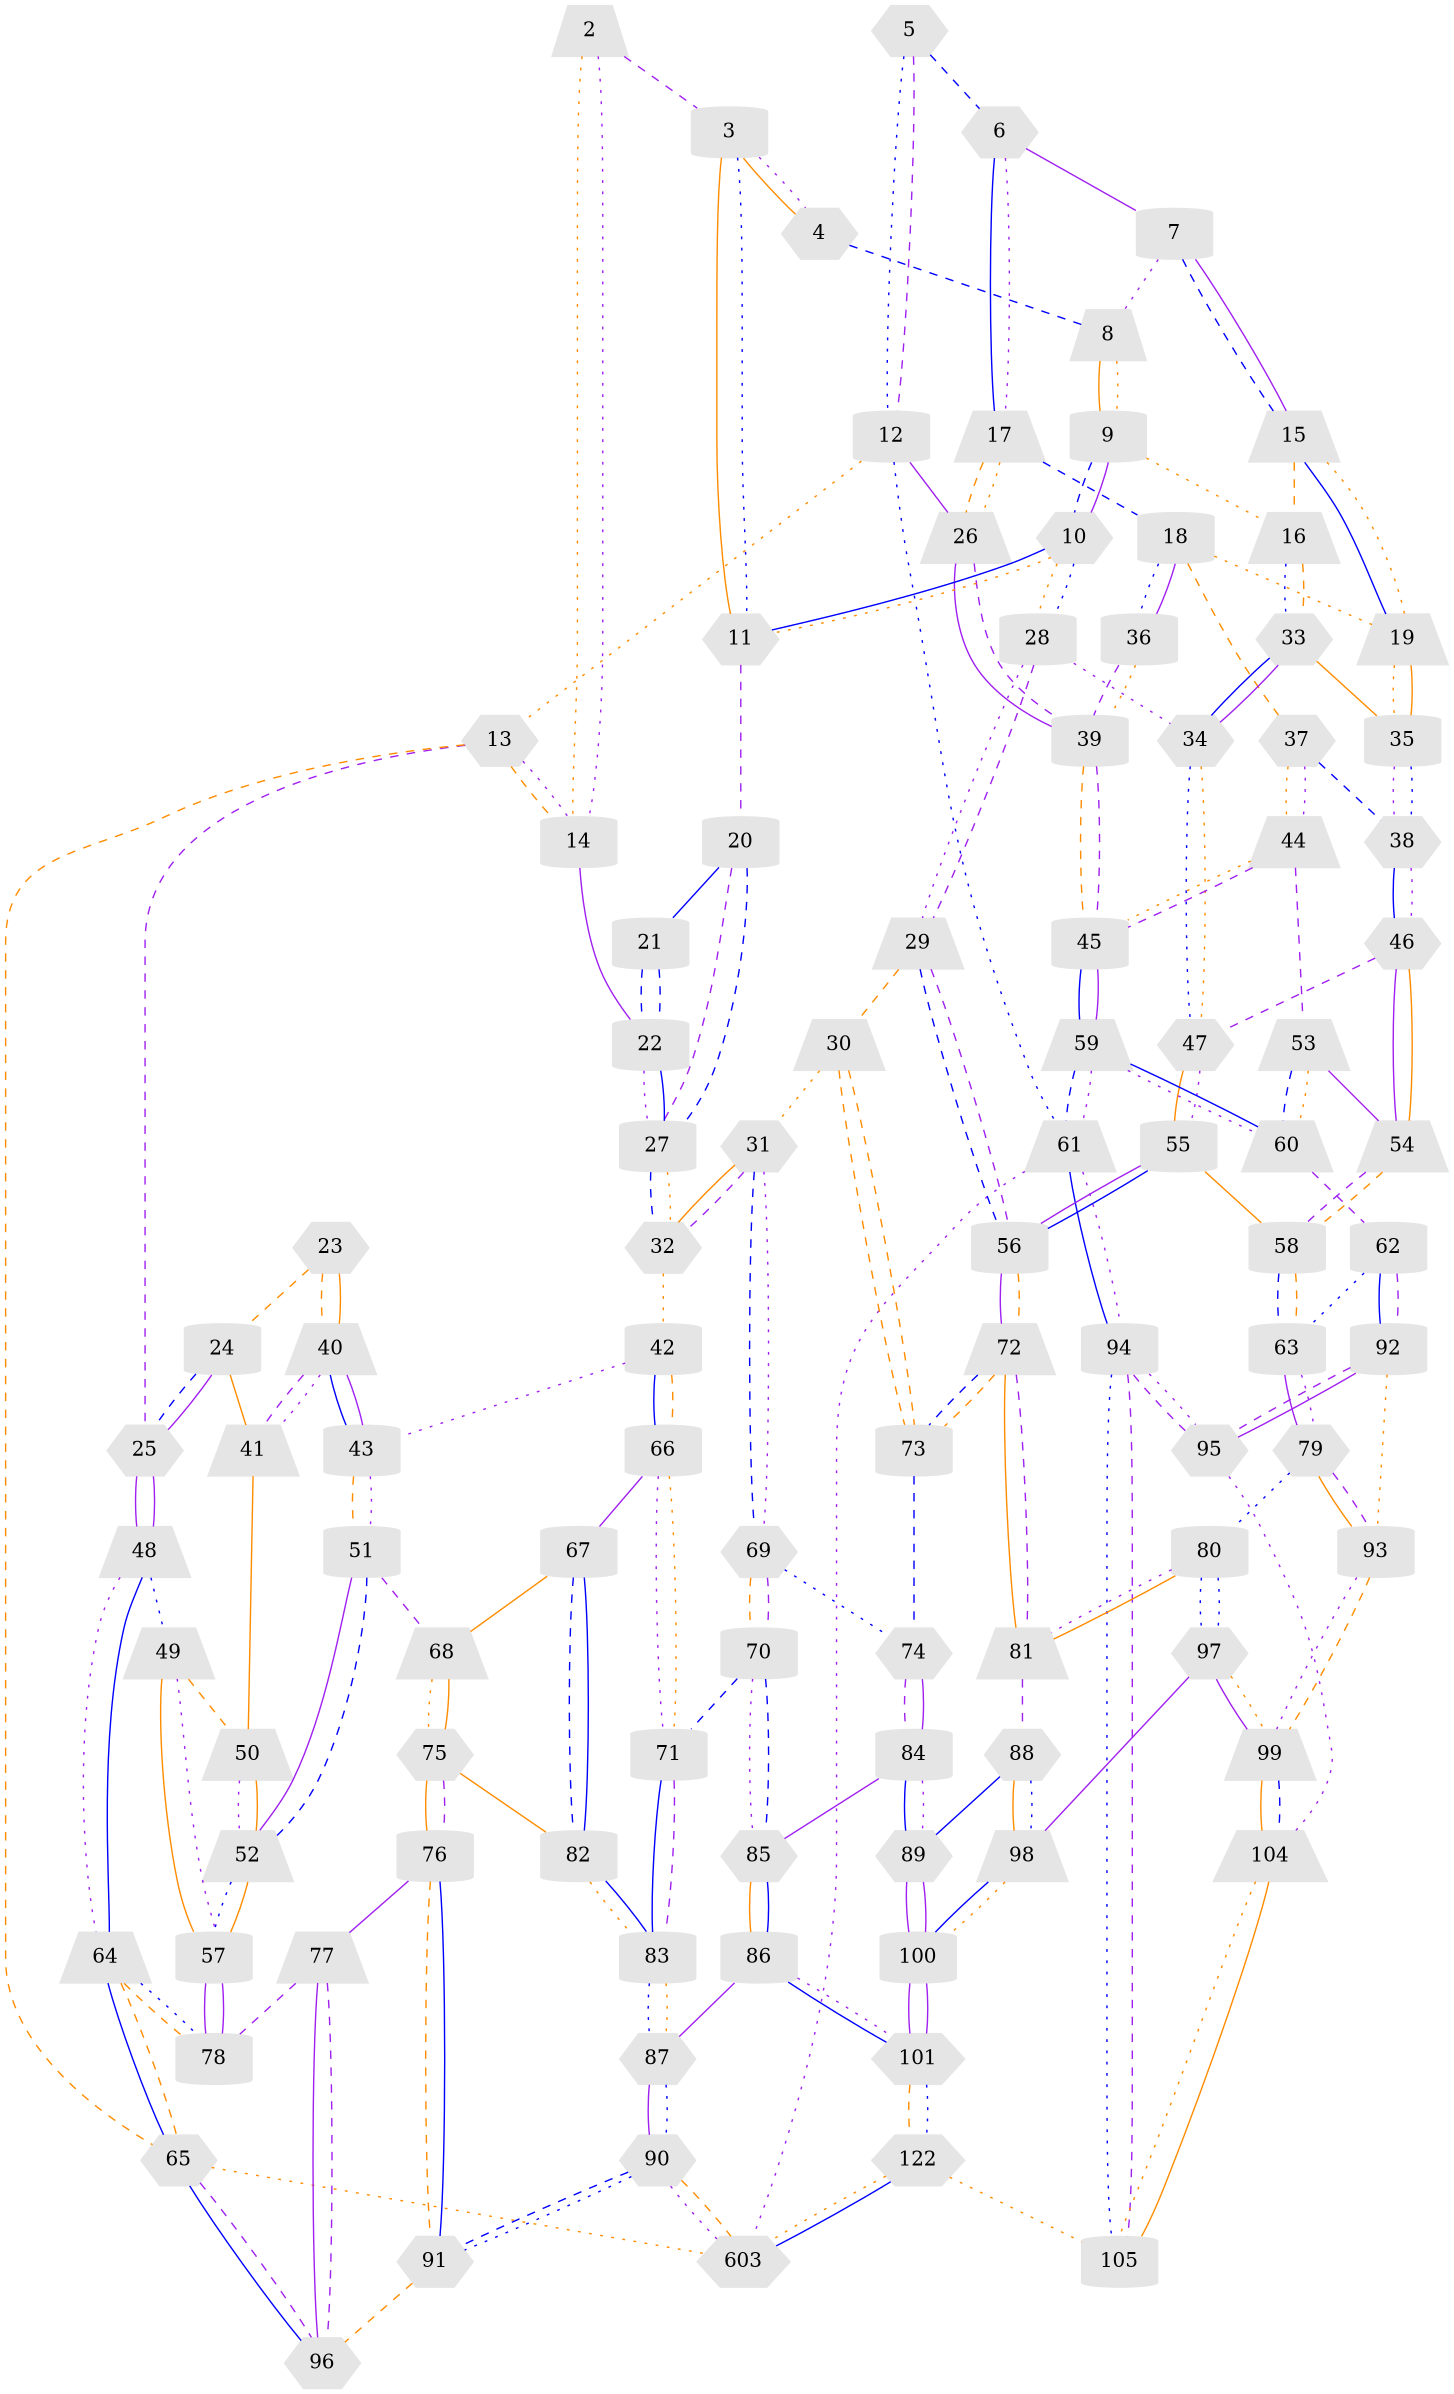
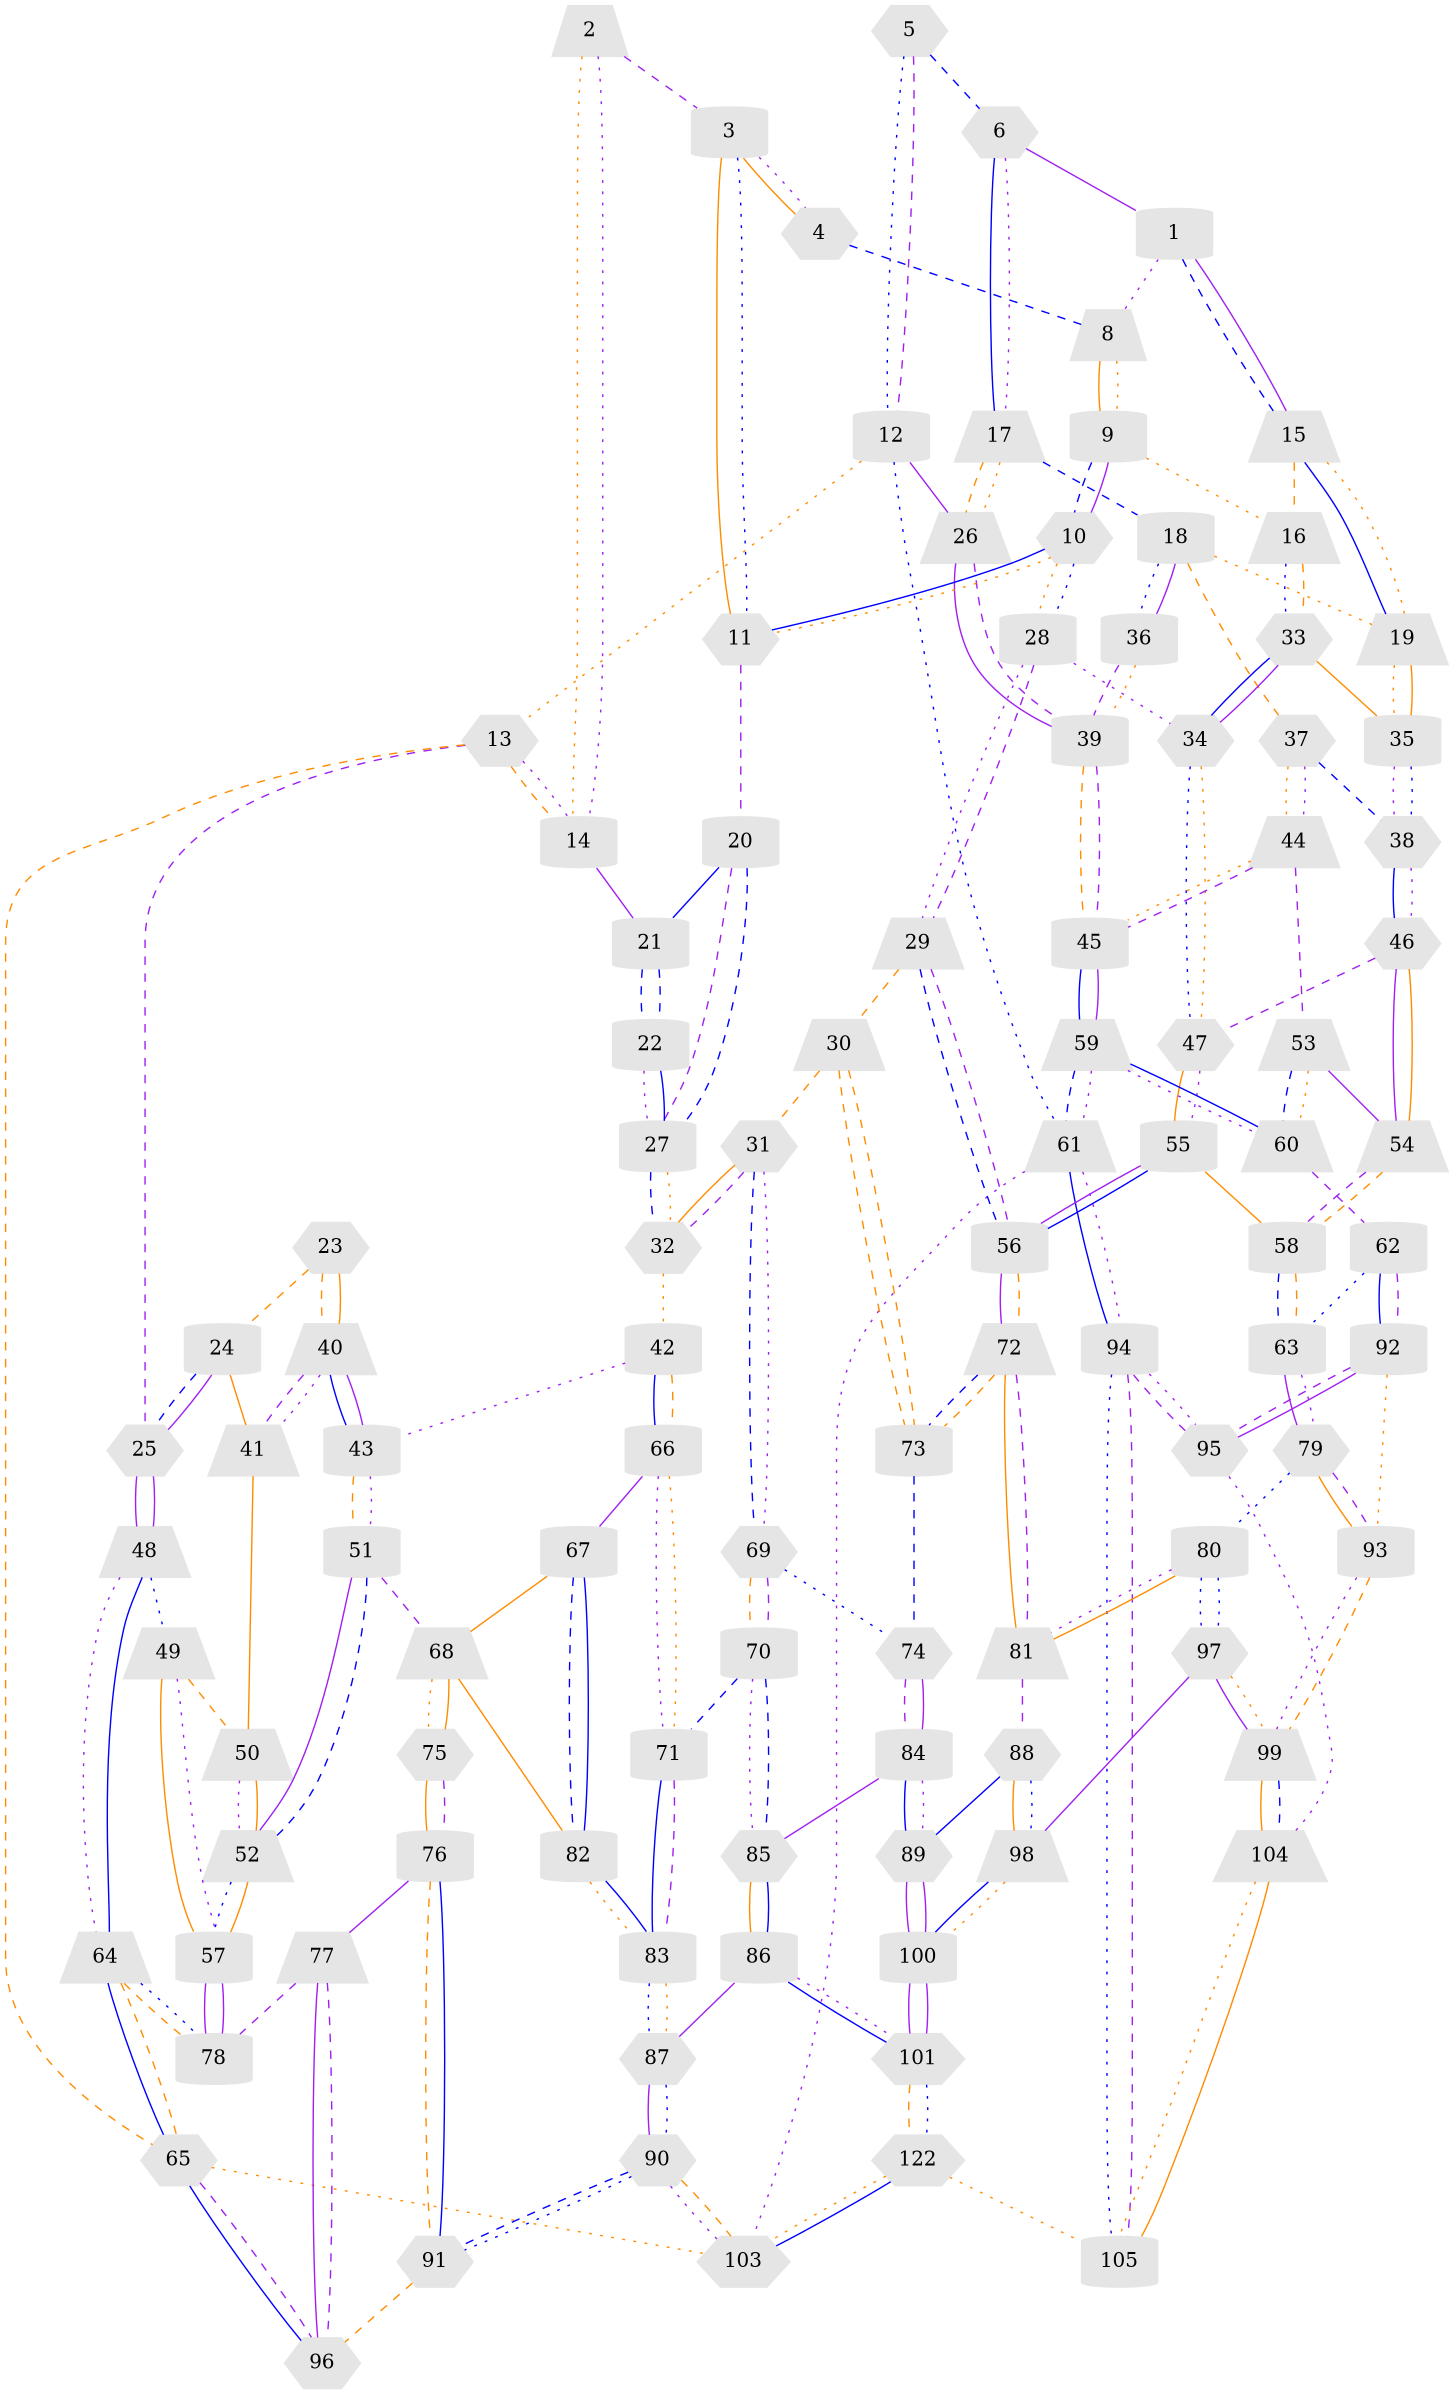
(1175, 234) -> (1175, 234)
(593, 948) -> (615, 893)
(799, 1096) -> (799, 1096)
(503, 1803) -> (510, 1755)
(744, 2262) -> (744, 2262)
